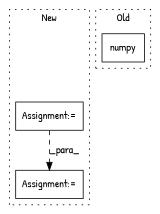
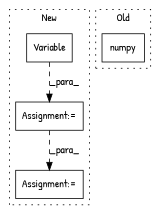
none -> (49, 48)
